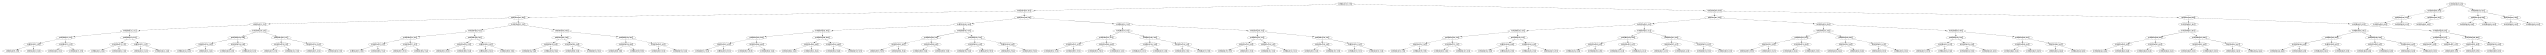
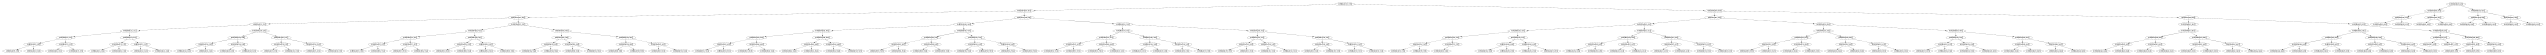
none -> (2445, 24)
(1463, 51) -> none
